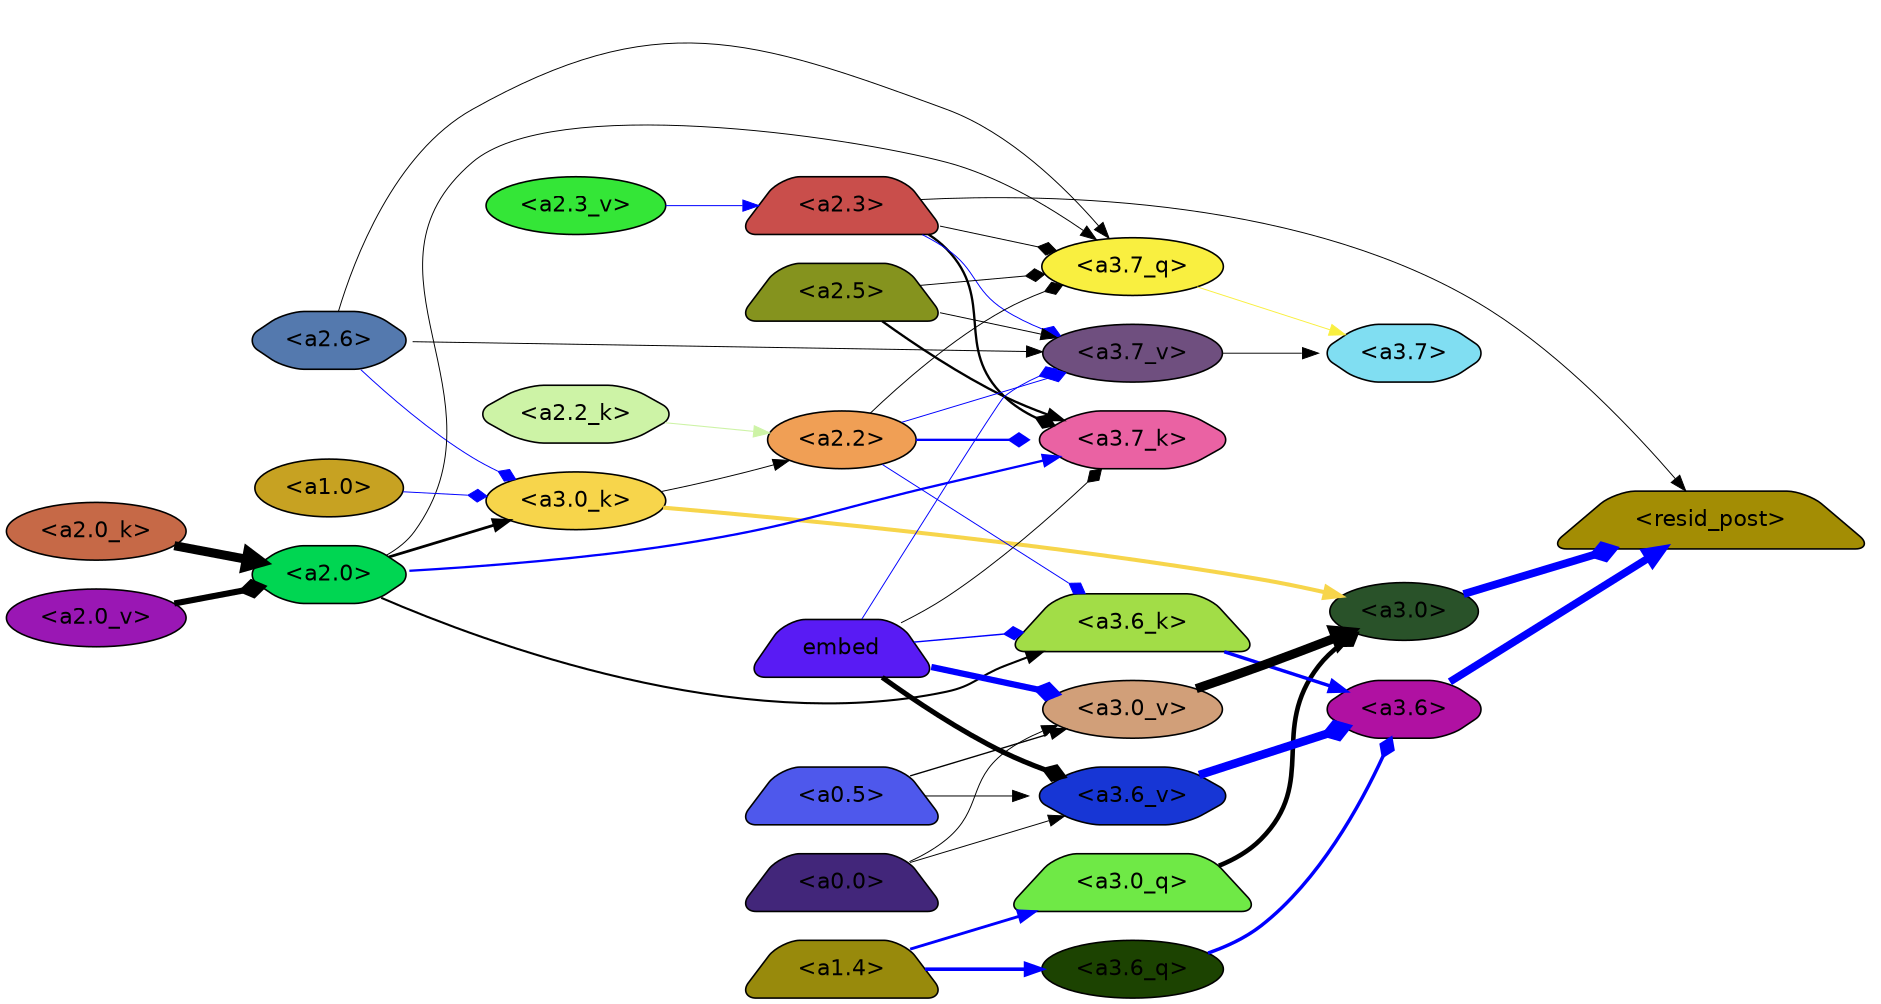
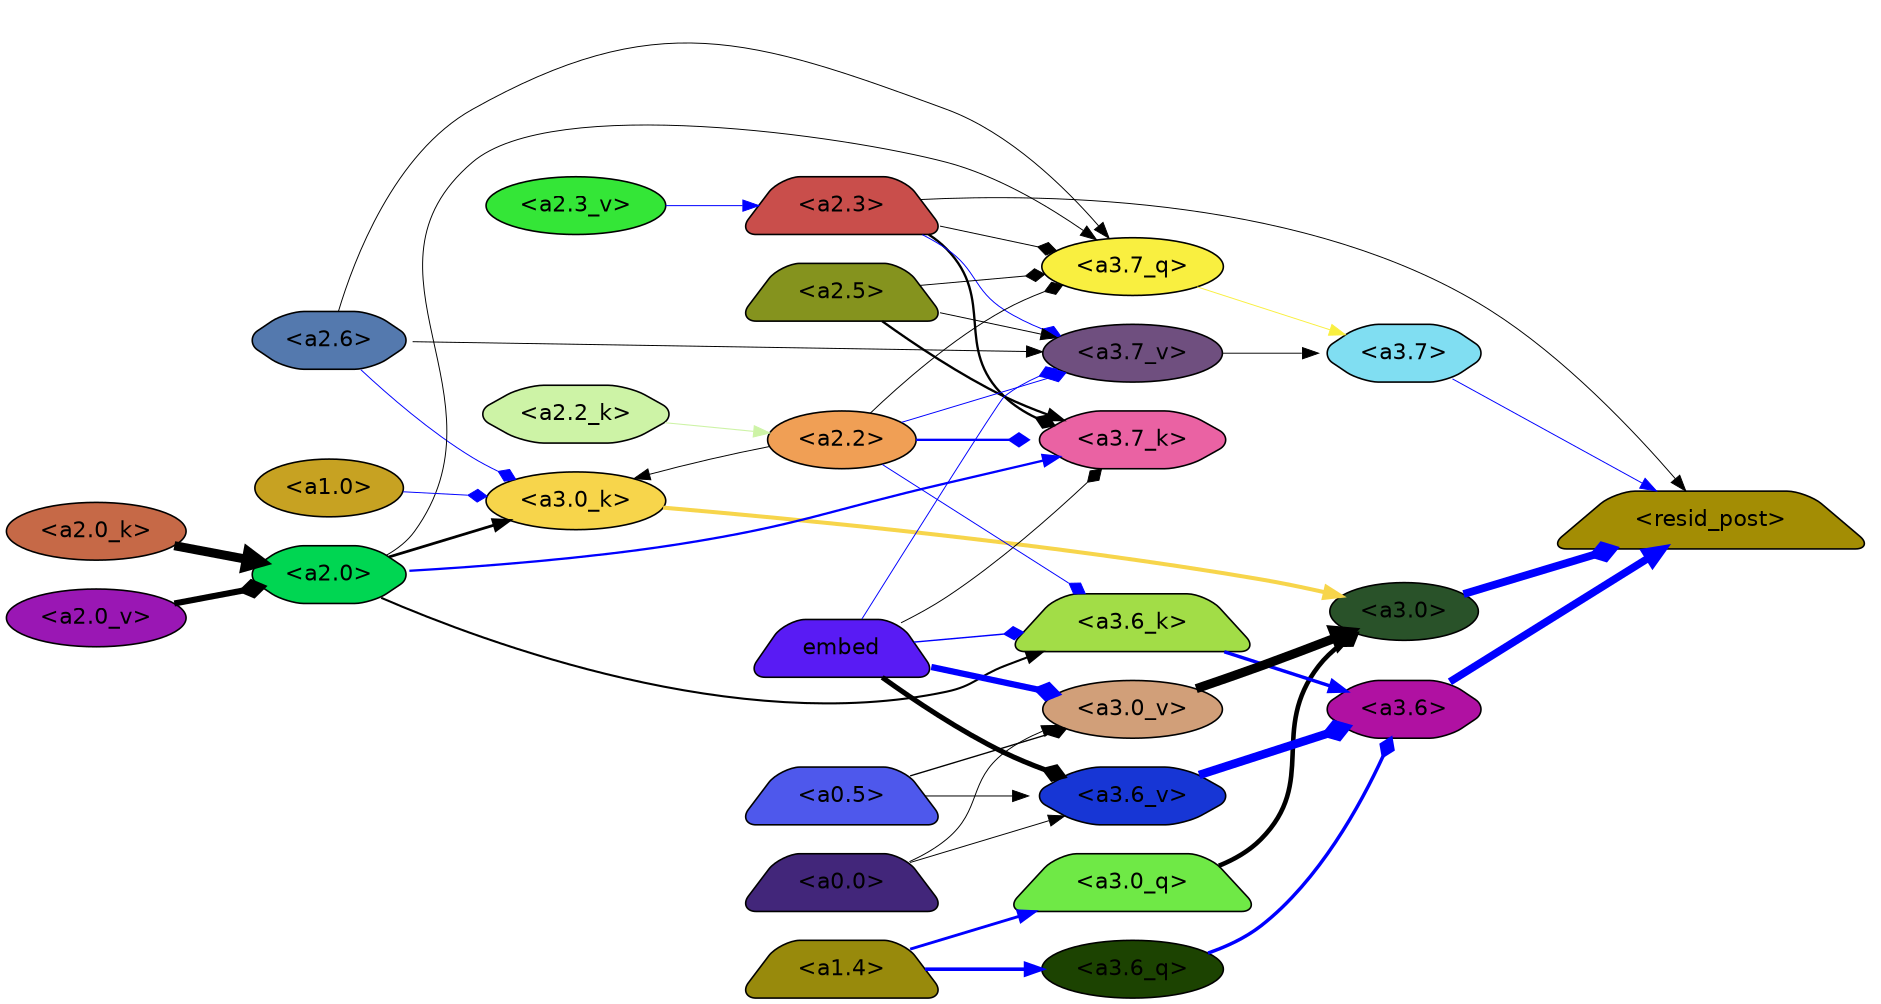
none -> (1547, 431)
(718, 479) -> (709, 459)
(979, 755) -> (979, 755)
